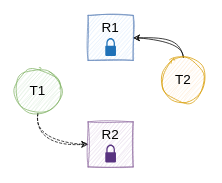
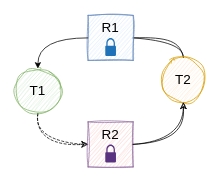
(140, 38) -> (137, 38)
none -> (54, 43)
(111, 135) -> (111, 135)
none -> (168, 137)
